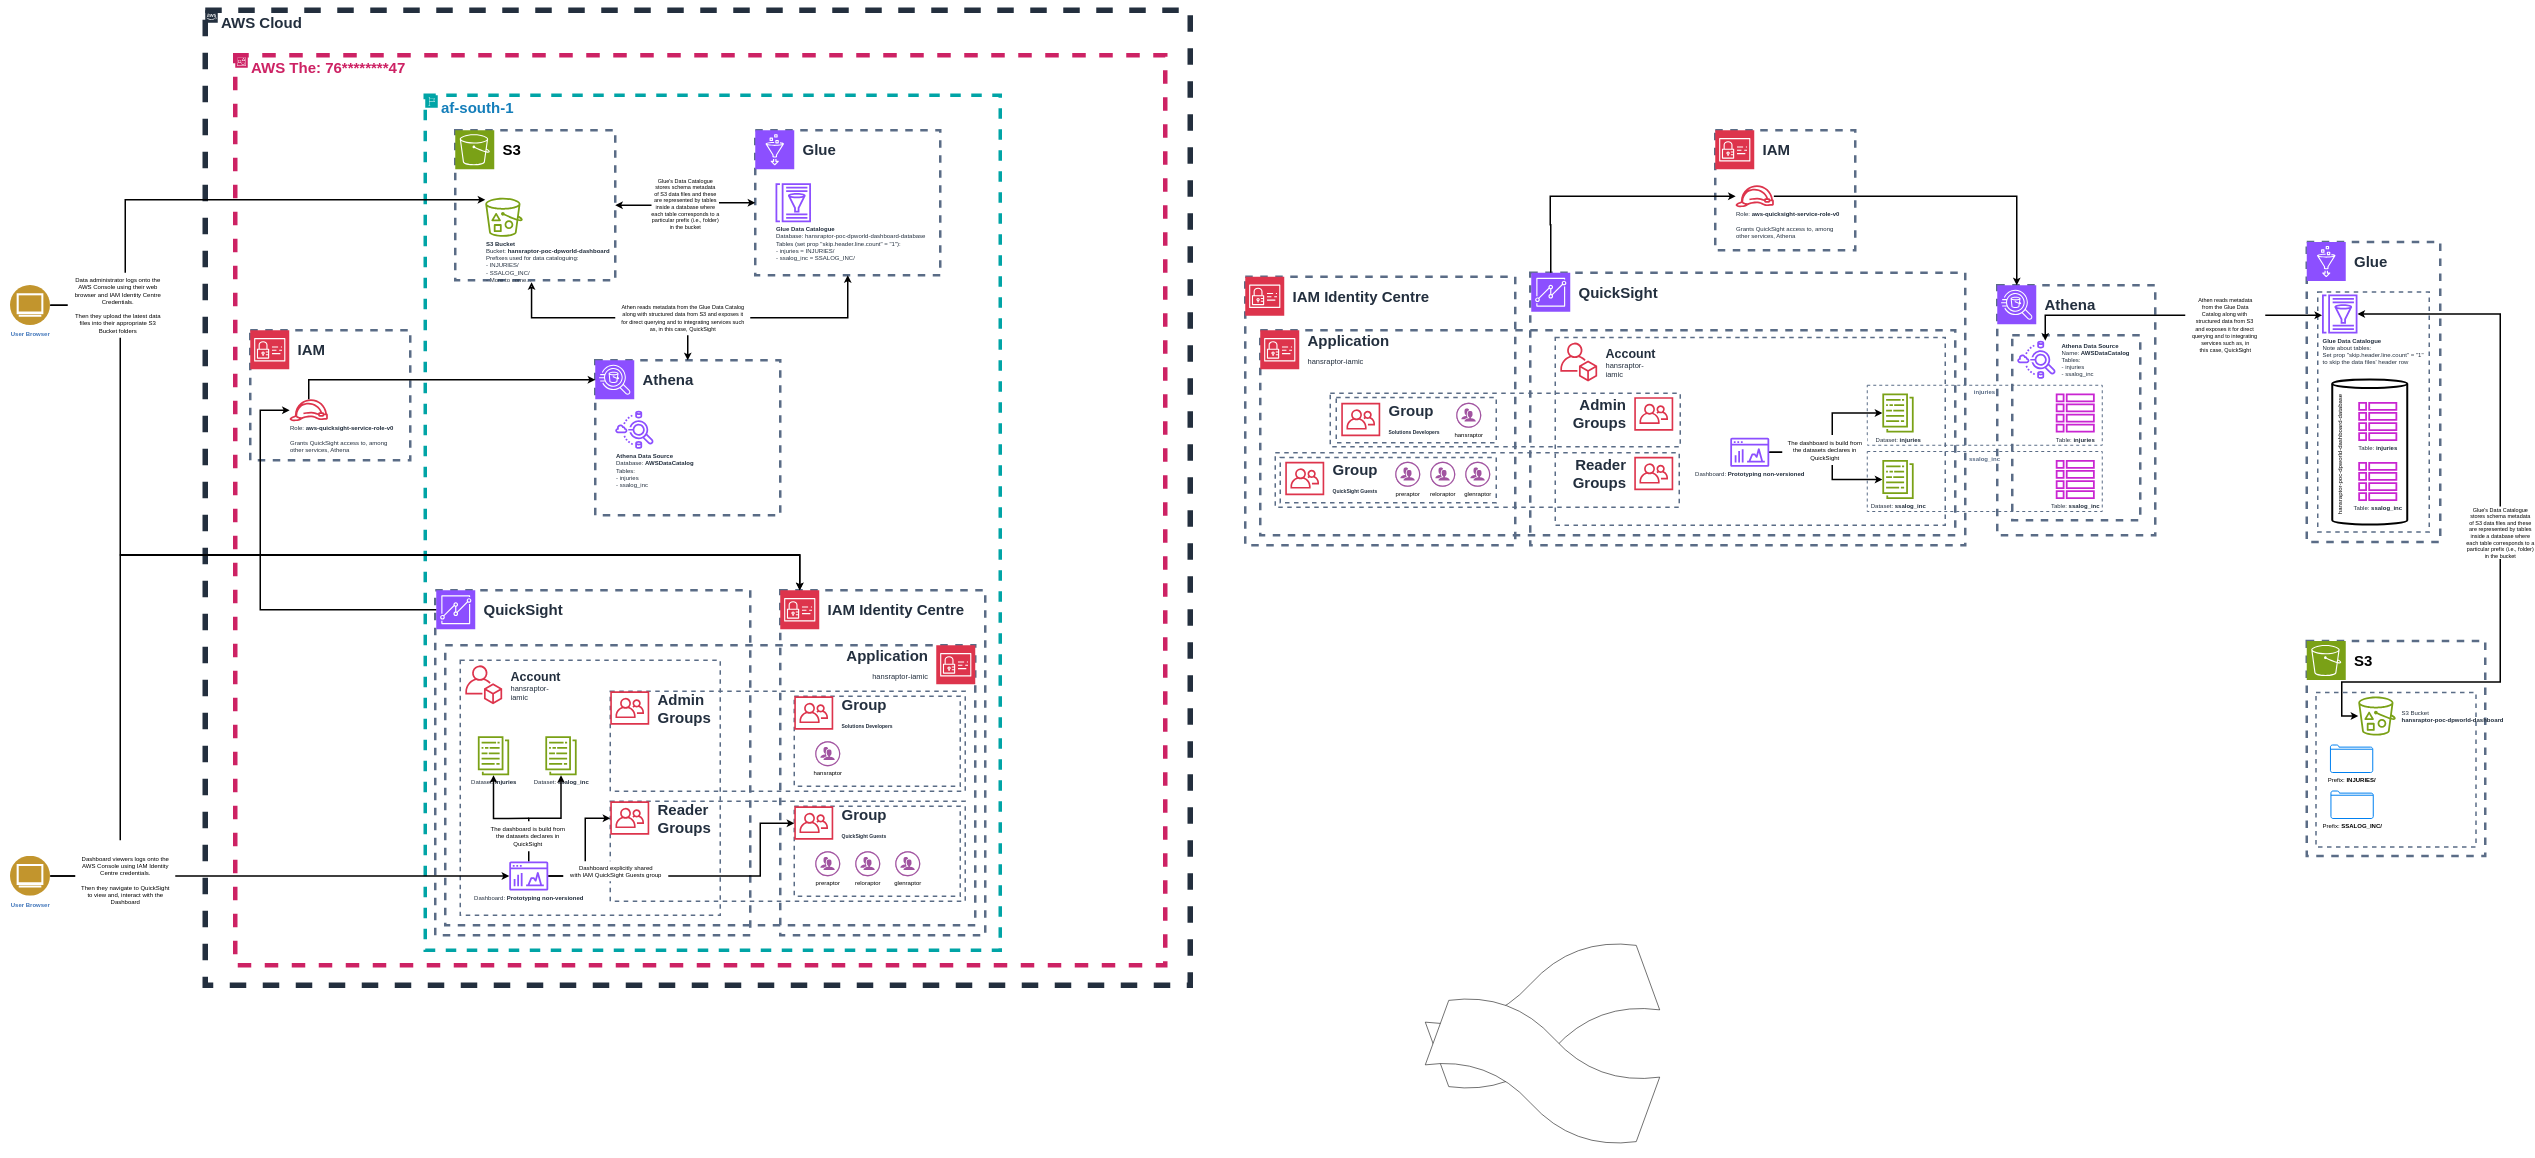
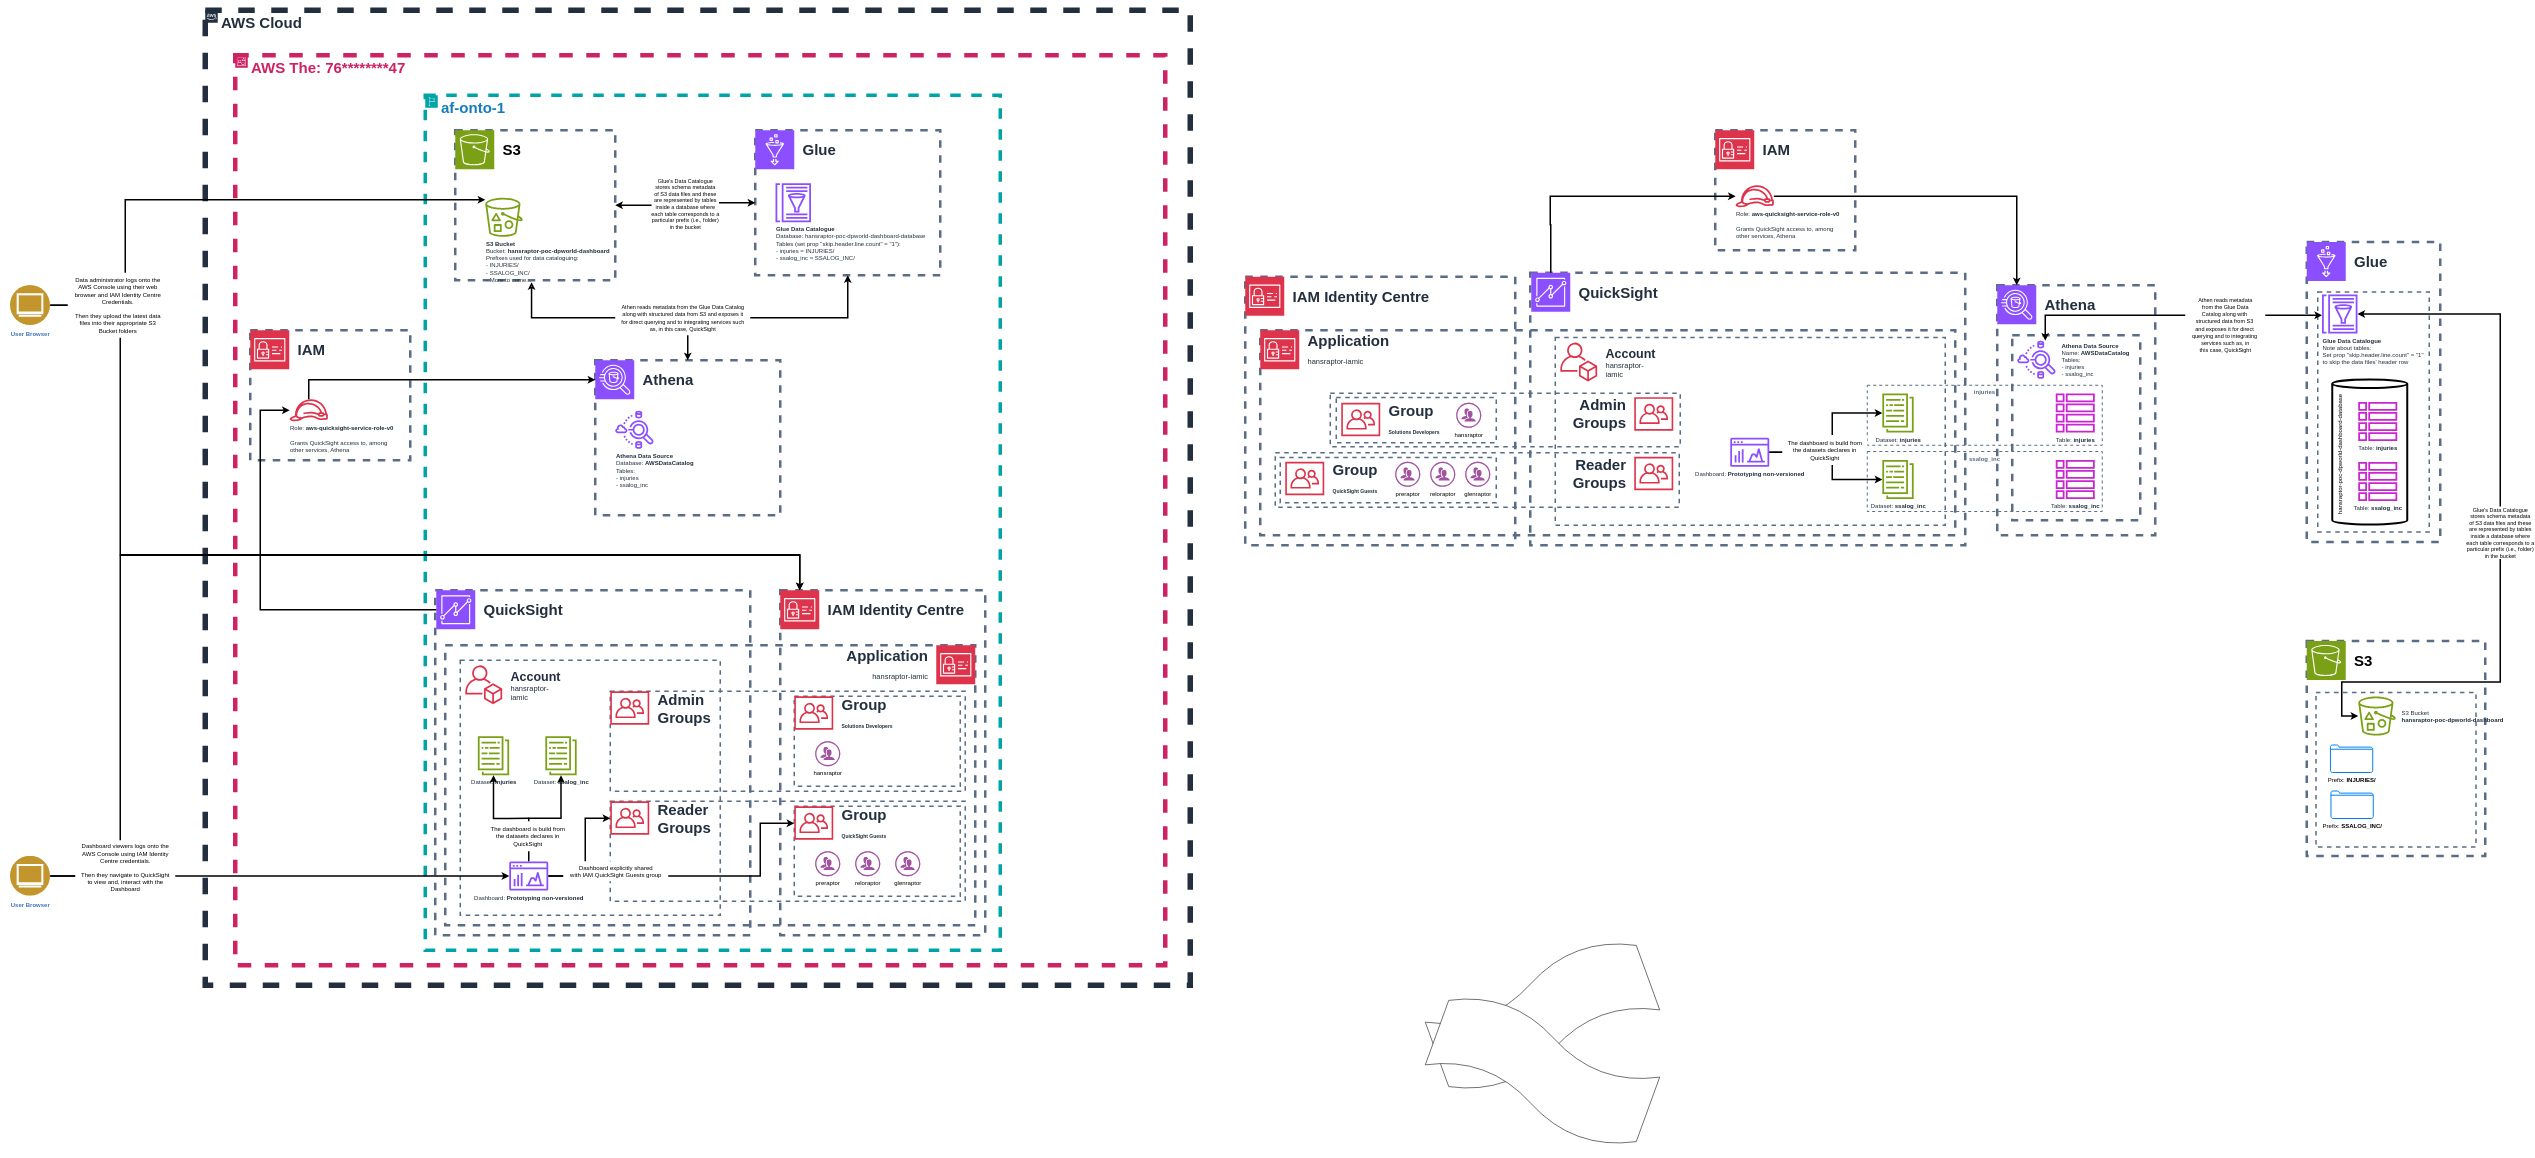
(458, 102) -> (456, 102)
(125, 880) -> (125, 868)
